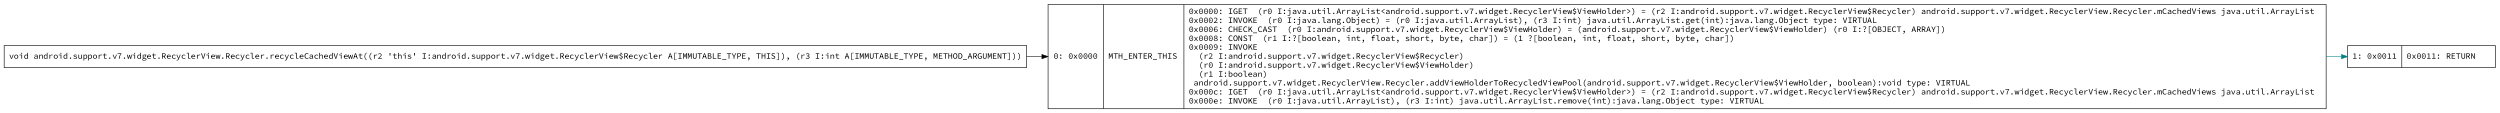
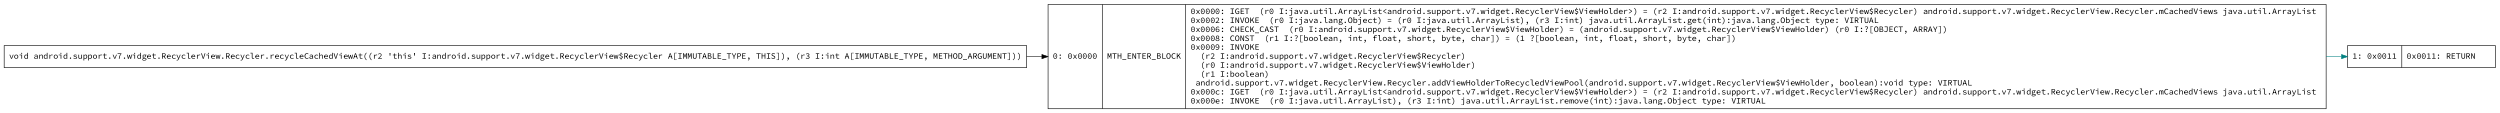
(1143, 56) -> (1144, 56)
